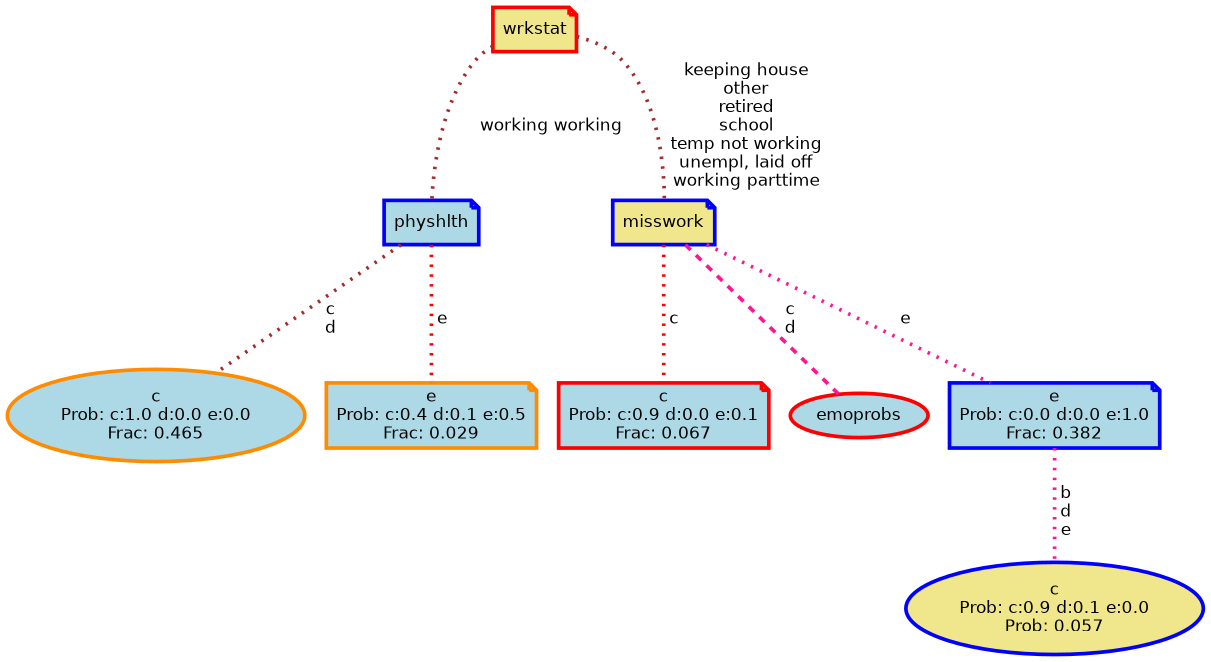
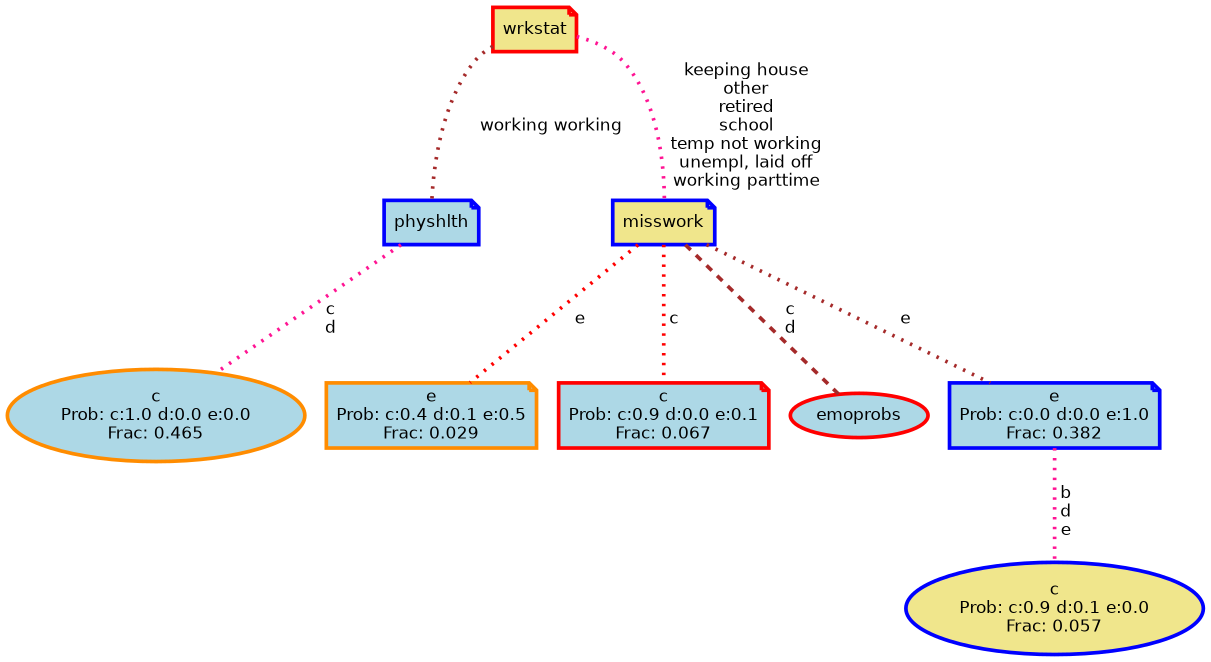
(647, 102) -> (647, 102)
(308, 309) -> (308, 309)
(431, 314) -> (554, 314)
(848, 314) -> (848, 314)
(762, 319) -> (762, 319)
(1055, 608) -> (1055, 608)
